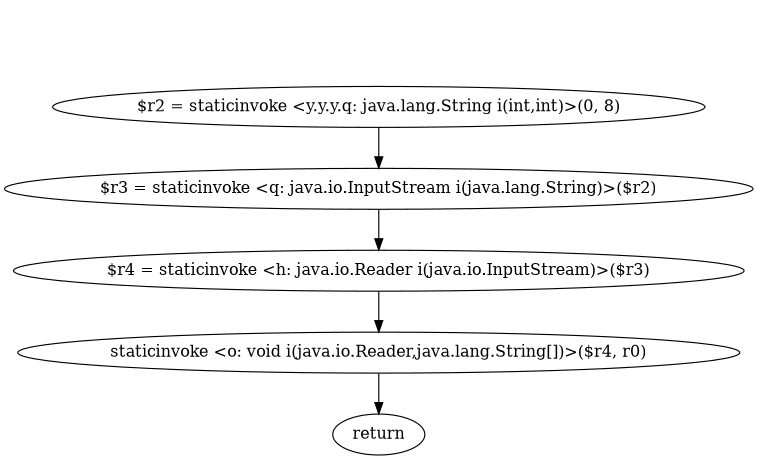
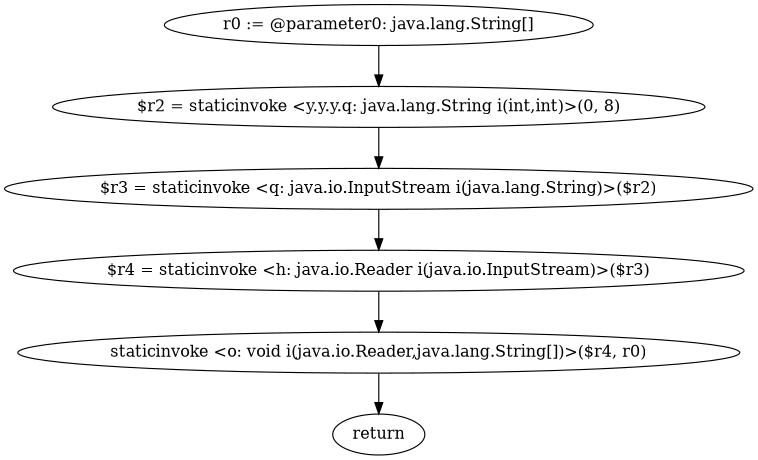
none -> (379, 25)
